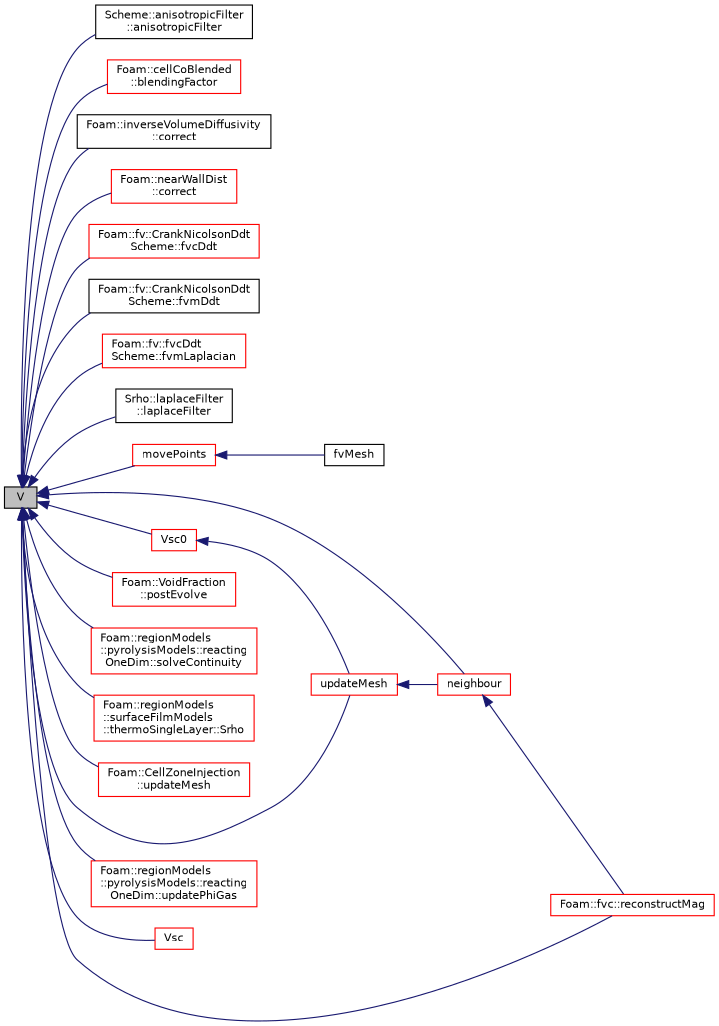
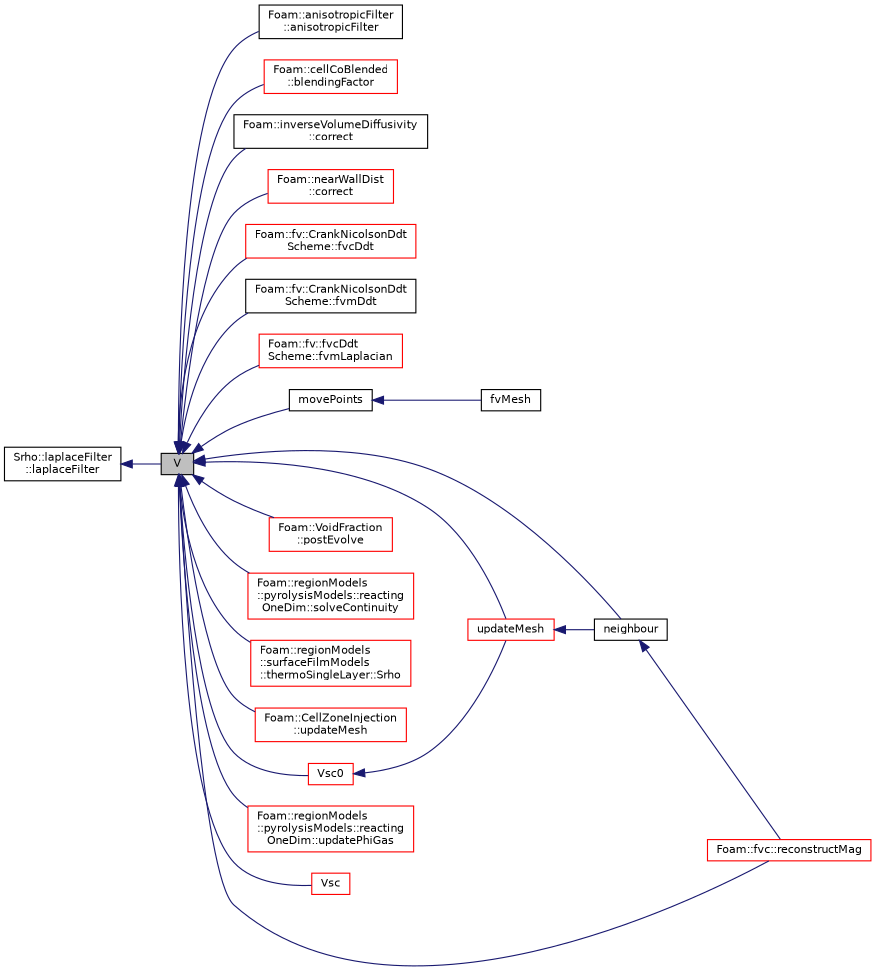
(174, 22) -> (331, 22)
(69, 439) -> (147, 464)
(174, 455) -> (331, 400)
(474, 685) -> (631, 630)
